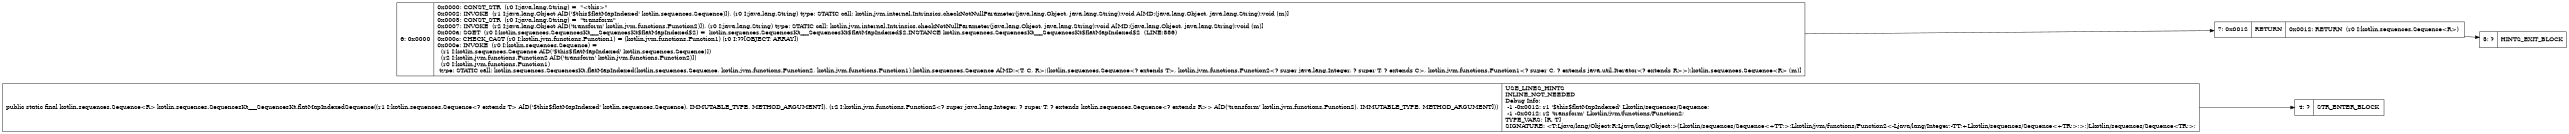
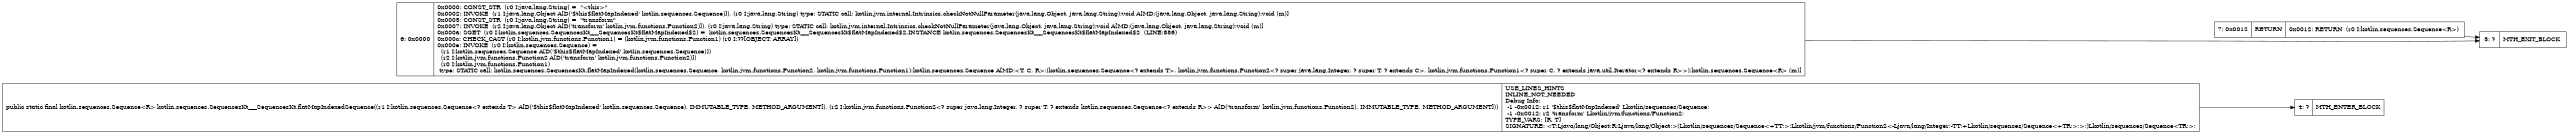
(2008, 32) -> (2140, 41)
(2532, 40) -> (2532, 40)
(2348, 107) -> (2348, 107)
